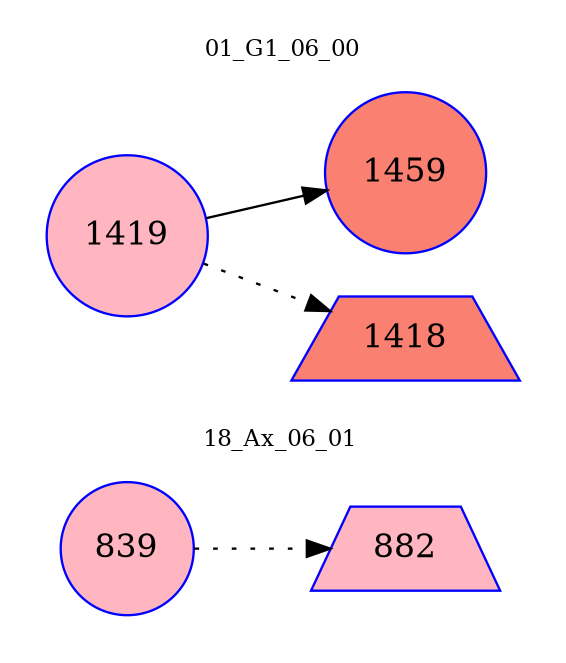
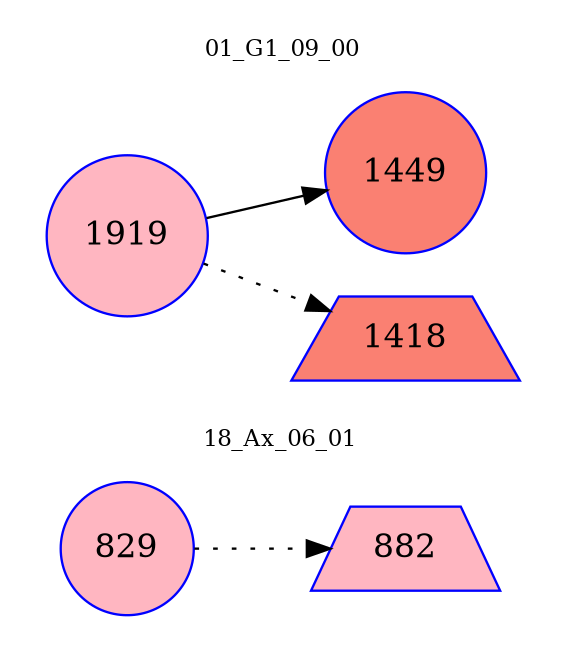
(283, 50) -> (283, 50)
(406, 173) -> (406, 173)
(127, 236) -> (127, 236)
(127, 549) -> (127, 549)
